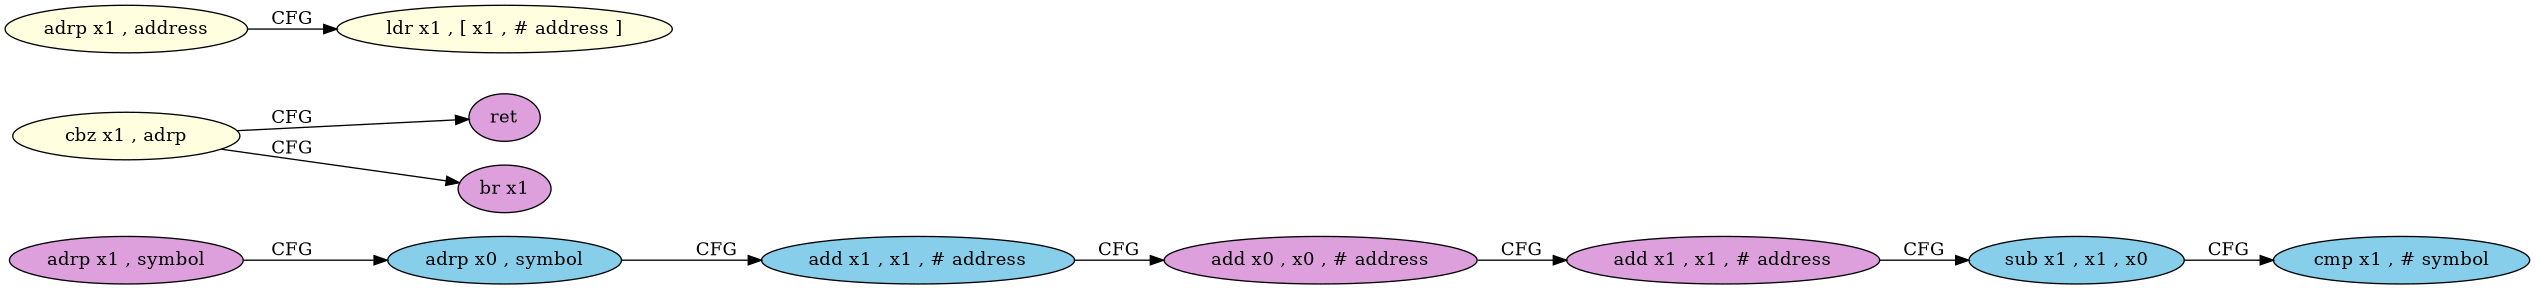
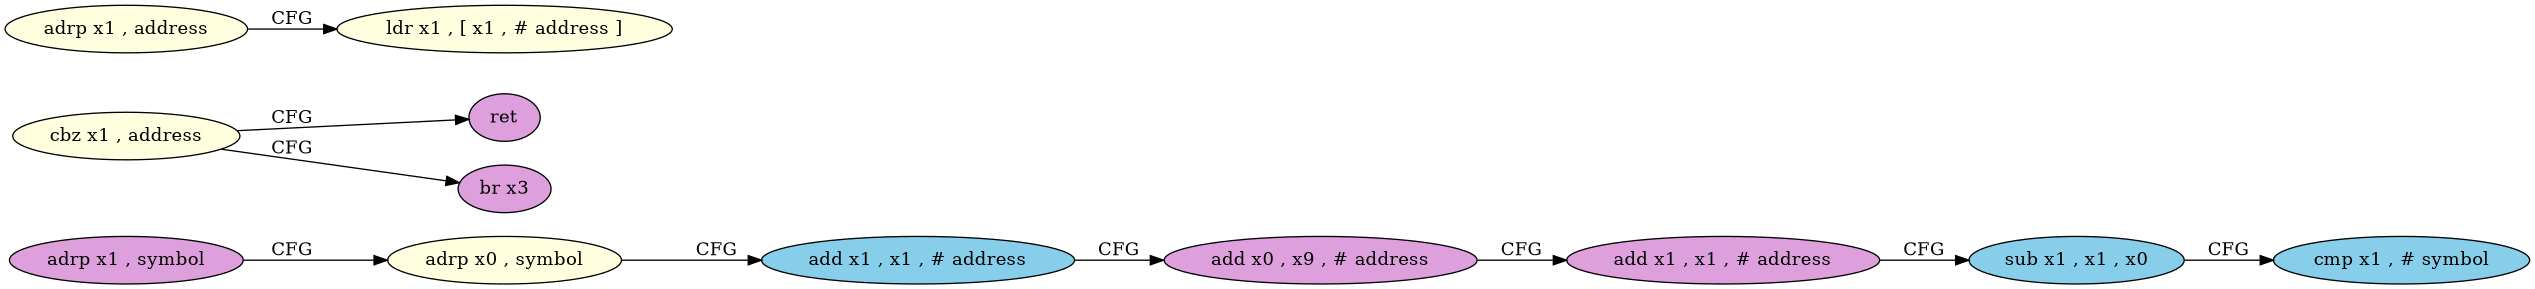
(126, 136) -> (126, 136)
(505, 189) -> (505, 189)
(505, 260) -> (505, 260)
(1321, 260) -> (1321, 260)
